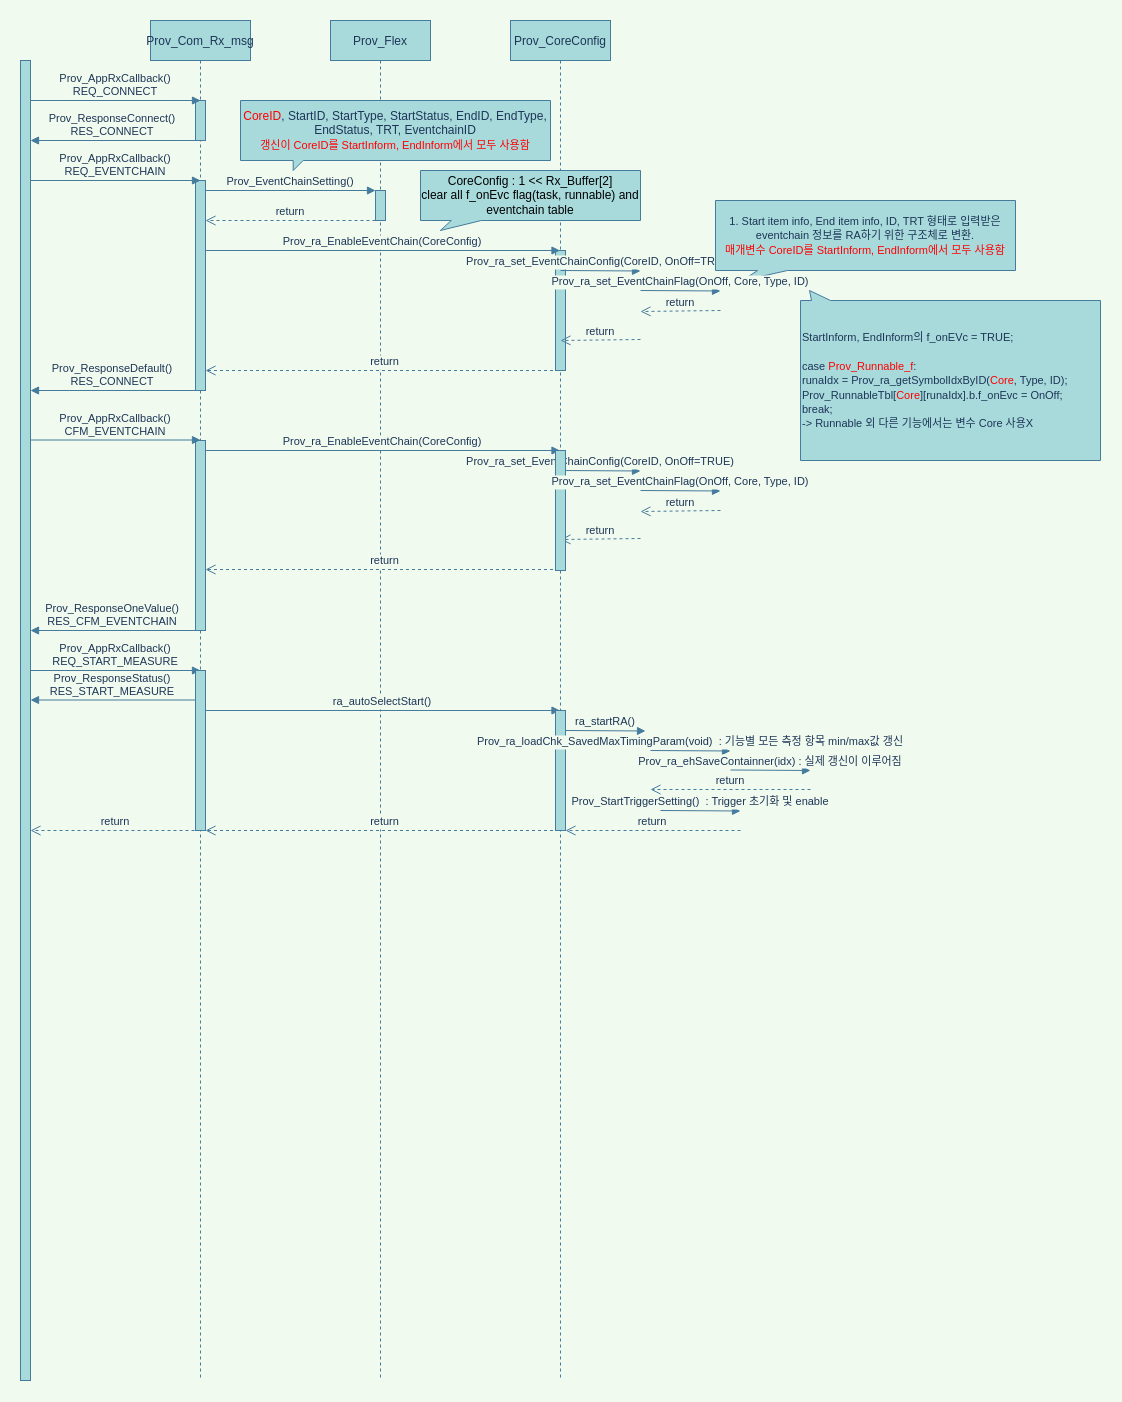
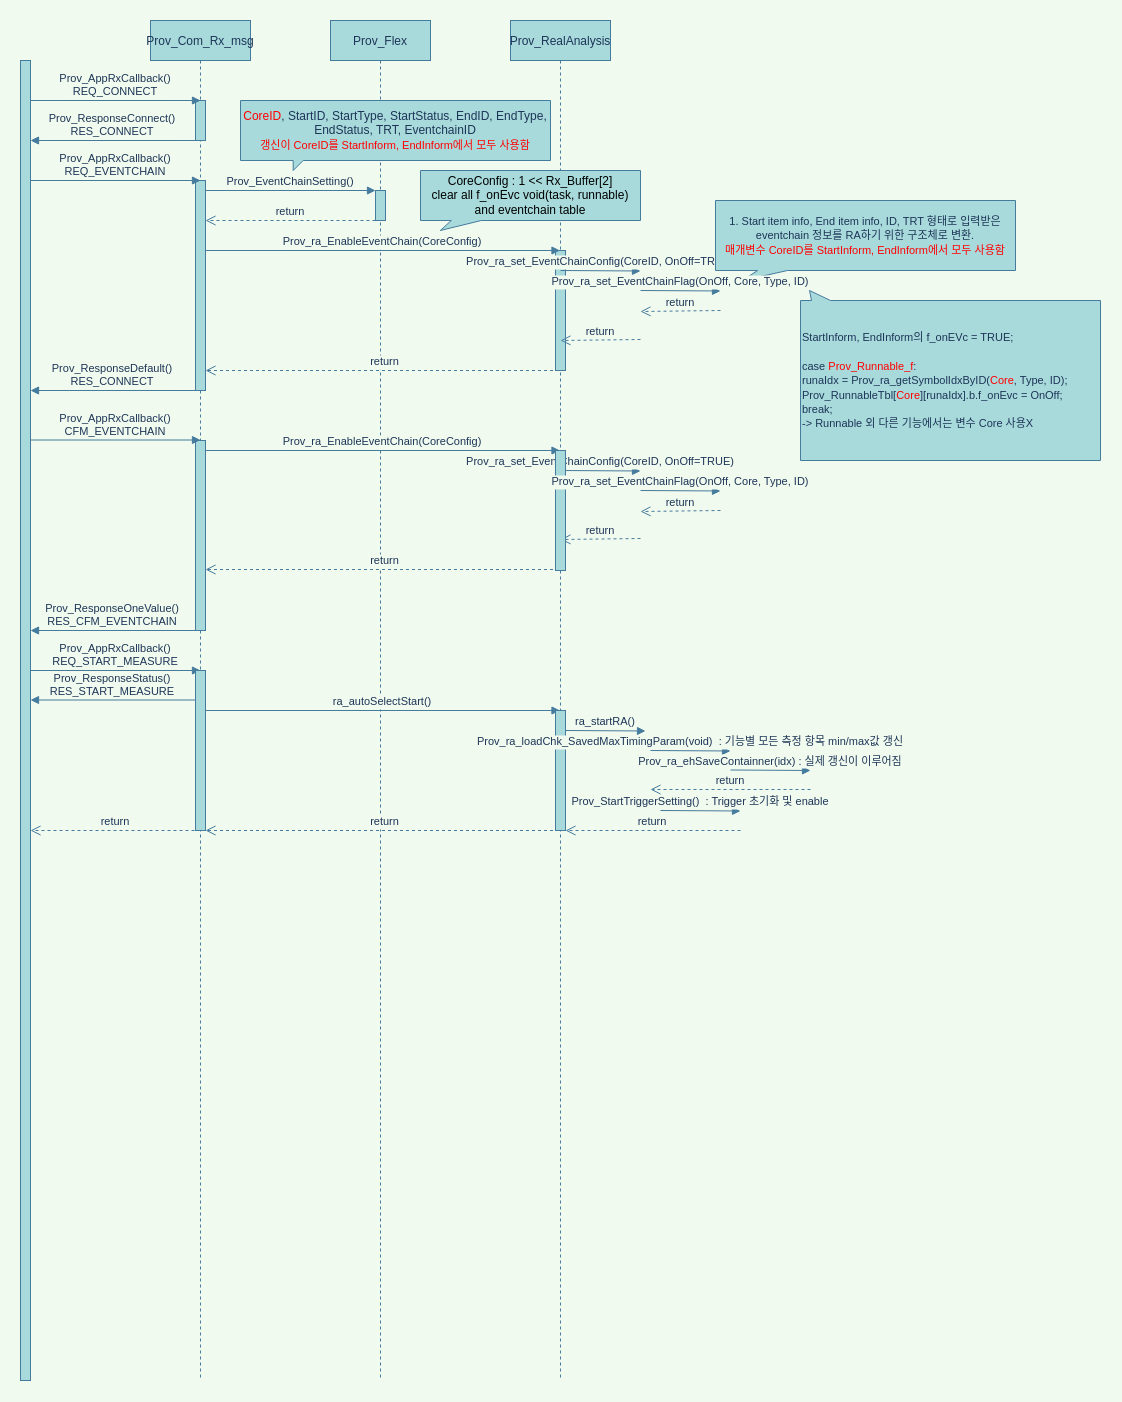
(560, 41) -> (560, 41)
(531, 196) -> (531, 196)
